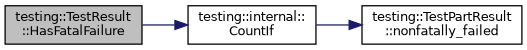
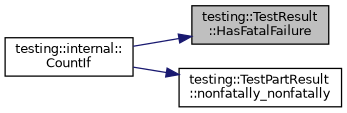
(159, 25) -> (156, 42)
(442, 25) -> (260, 88)
